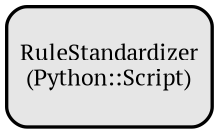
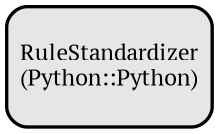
(109, 67) -> (109, 67)
